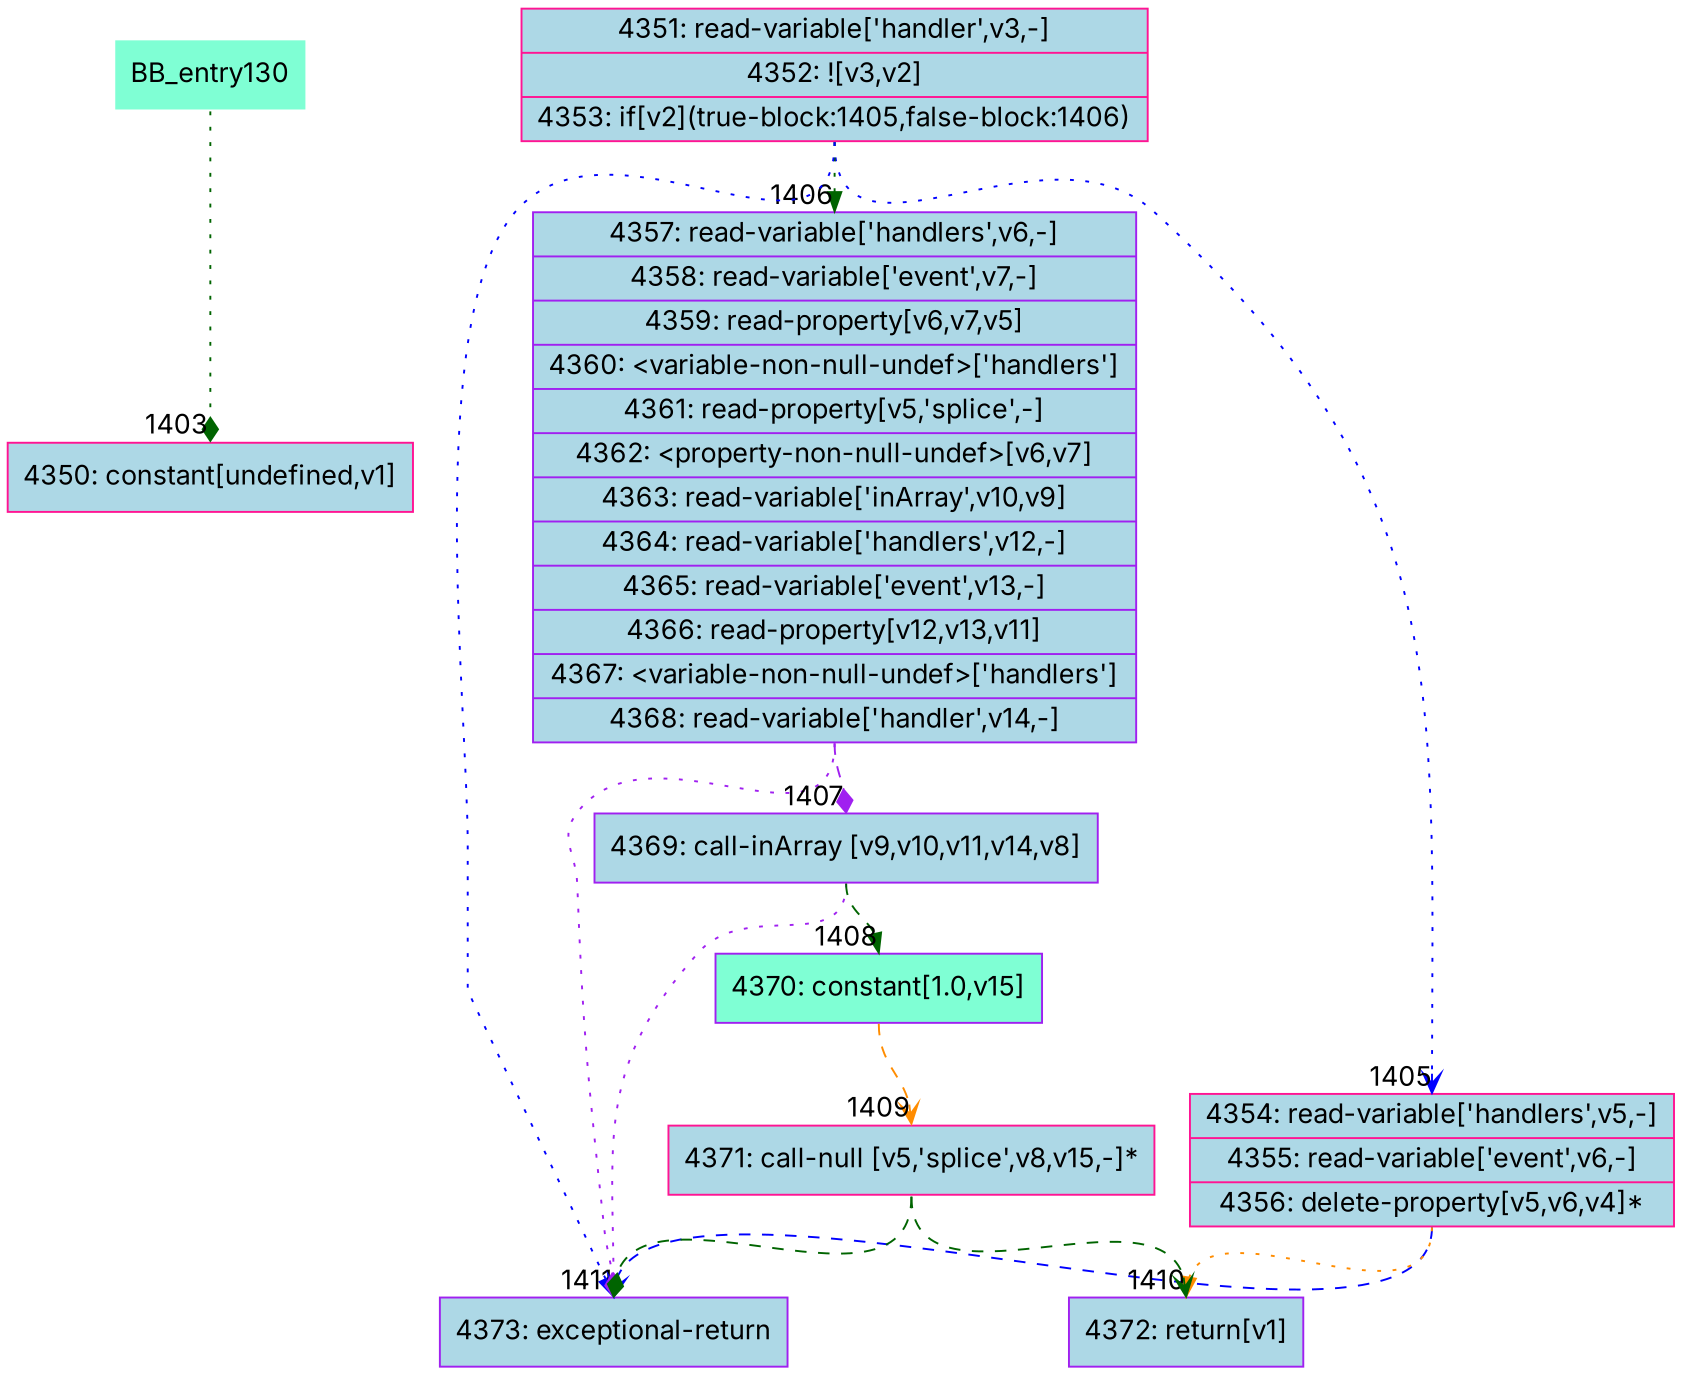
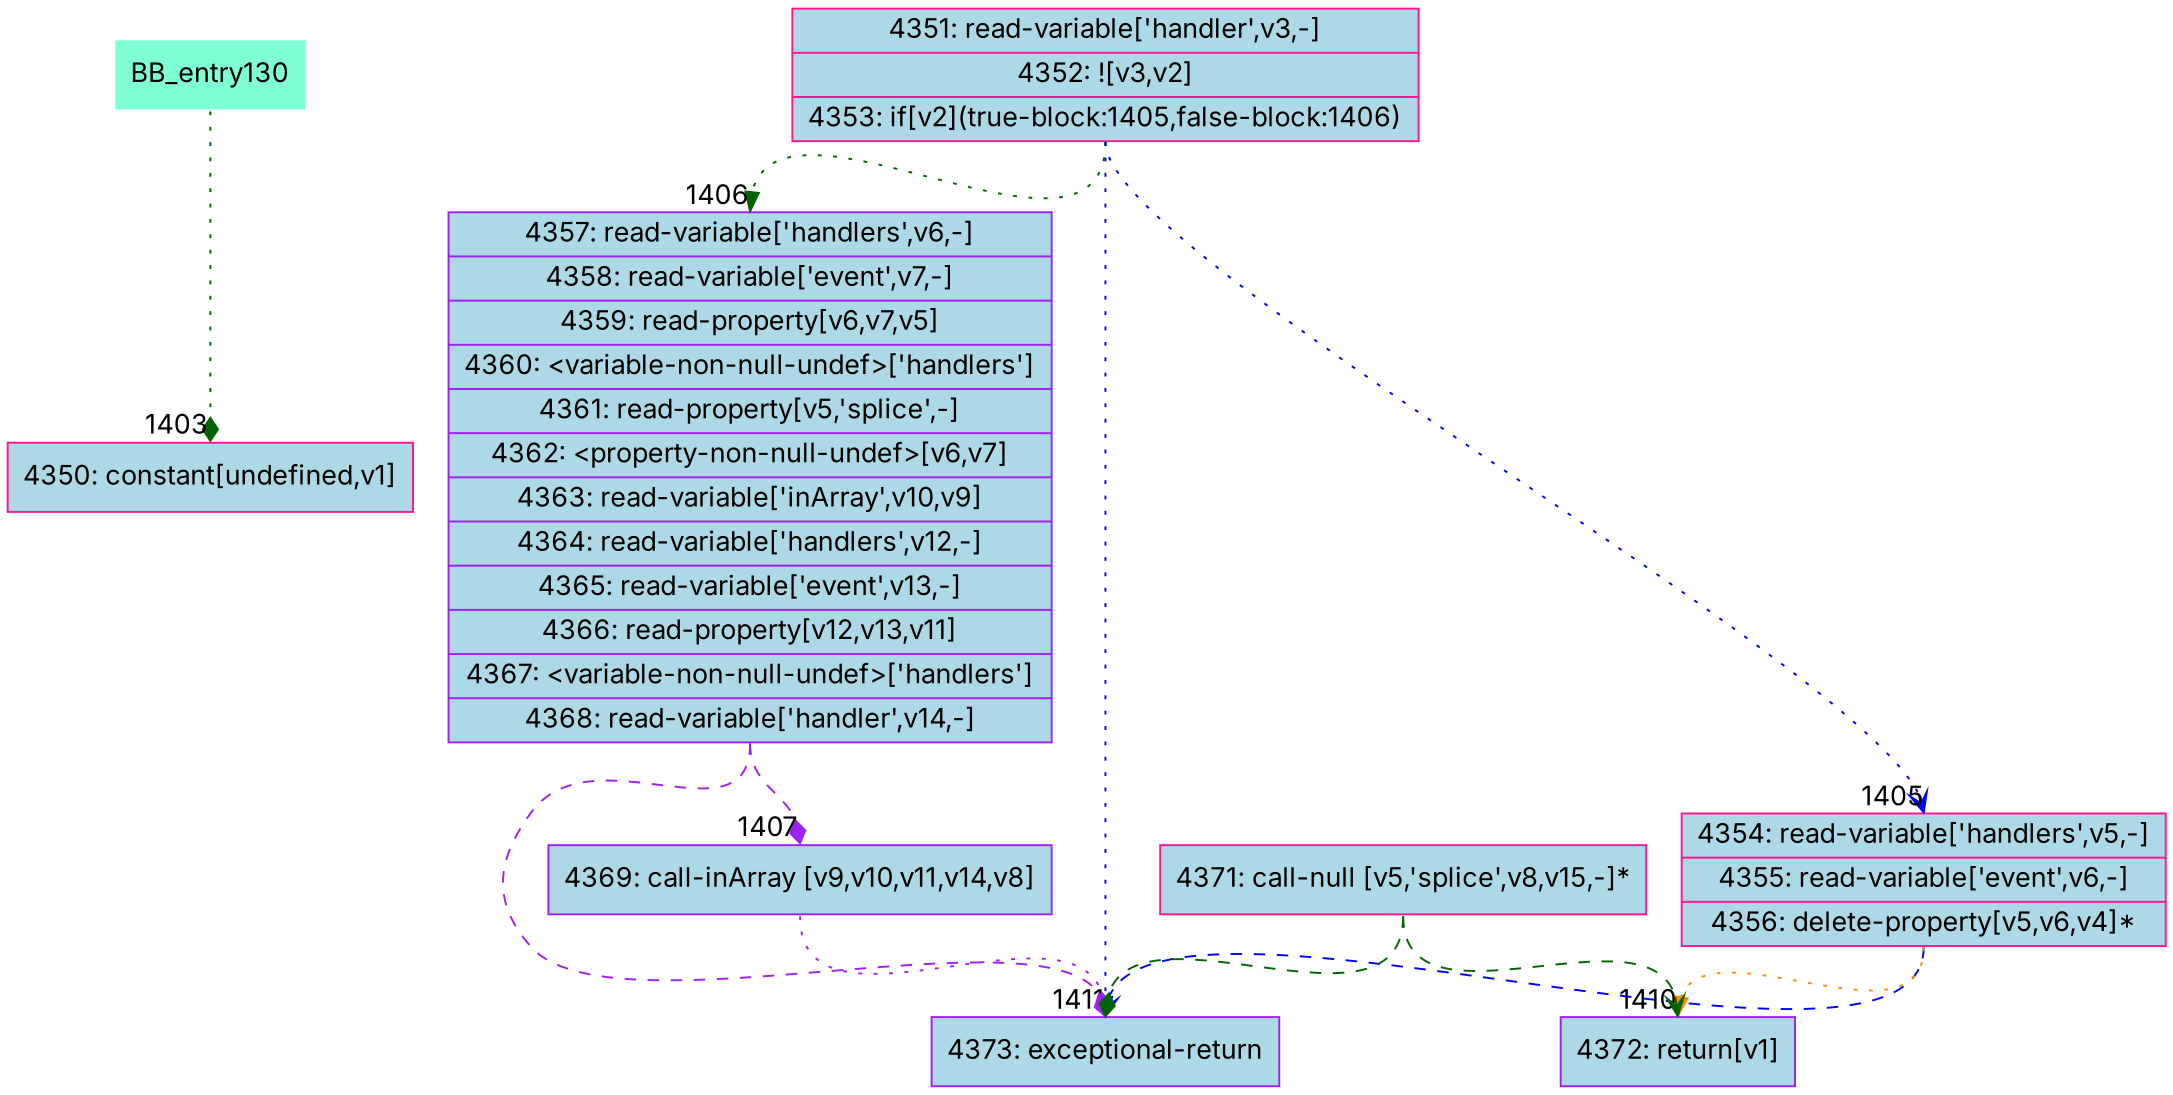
(578, 893) -> (613, 976)
(879, 988) -> none
